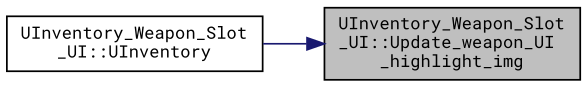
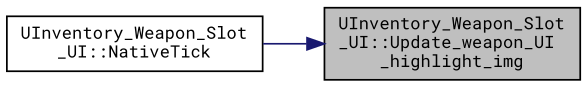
(135, 44) -> (135, 44)
